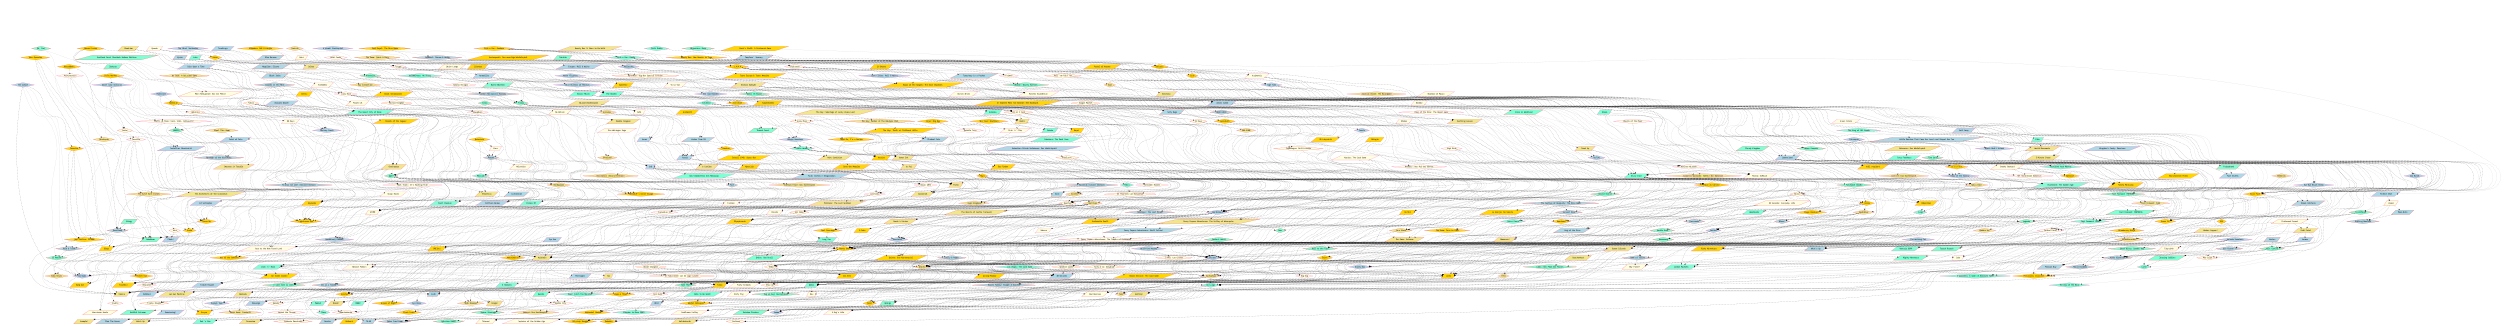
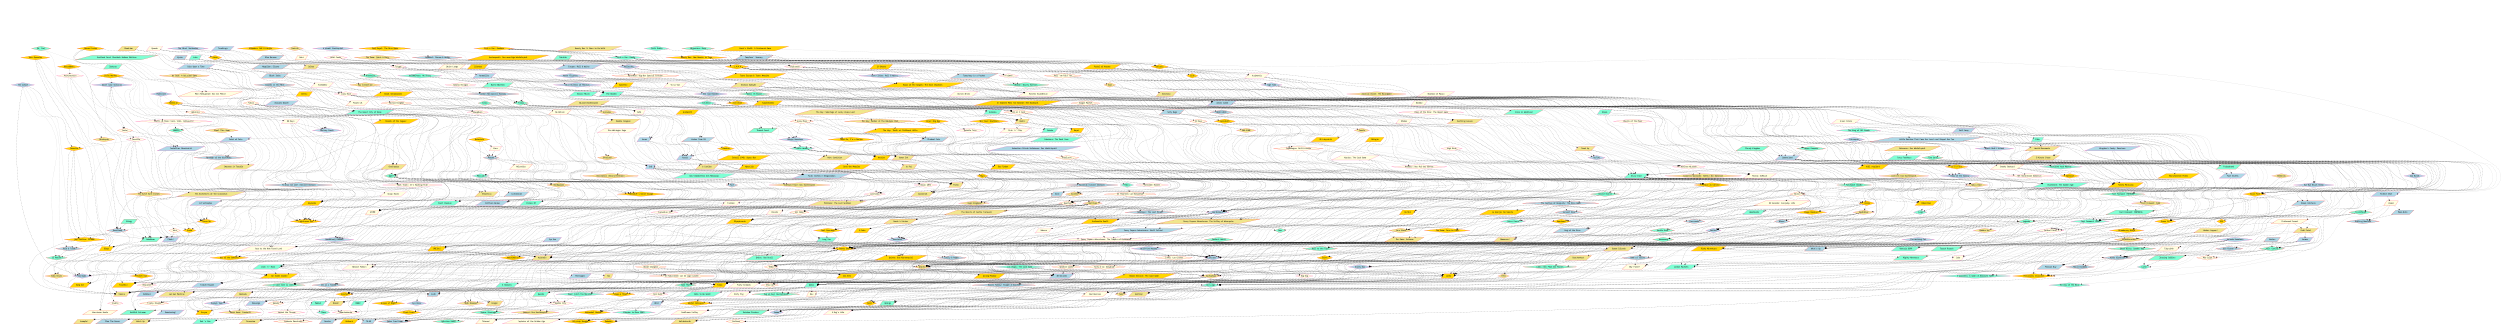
(1362, 130) -> (1362, 130)
none -> (2267, 218)
